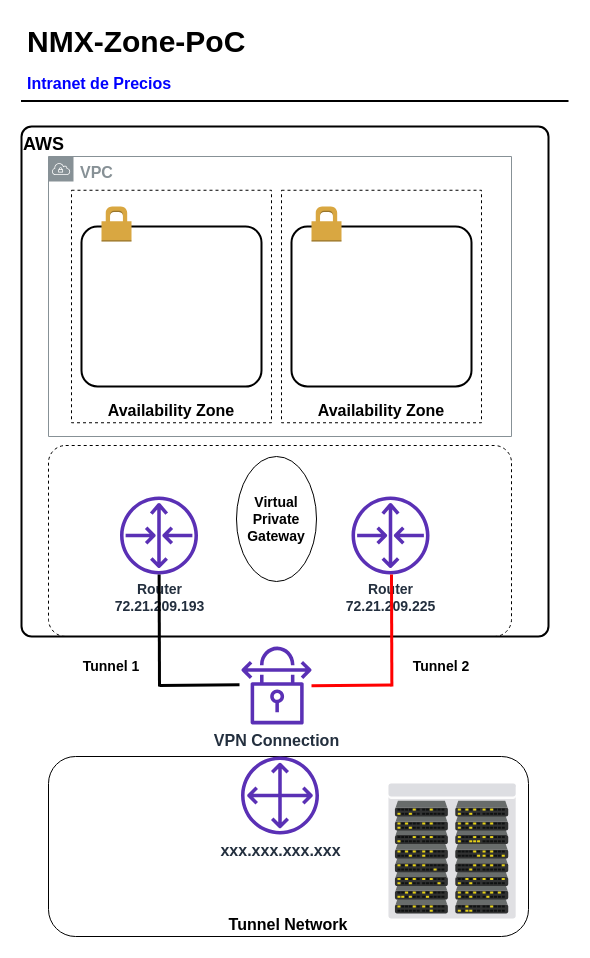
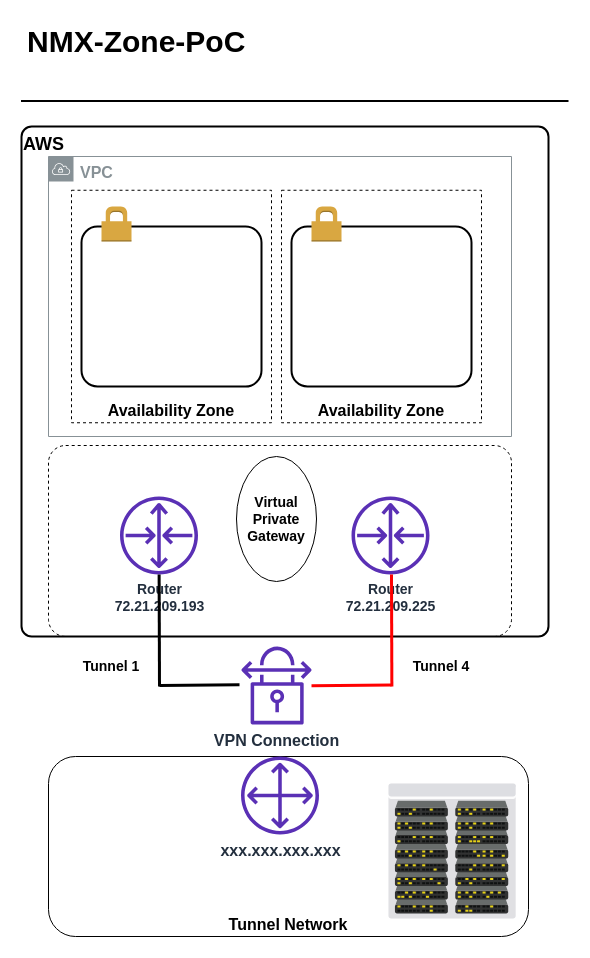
(105, 81) -> none
(442, 667) -> (442, 667)
